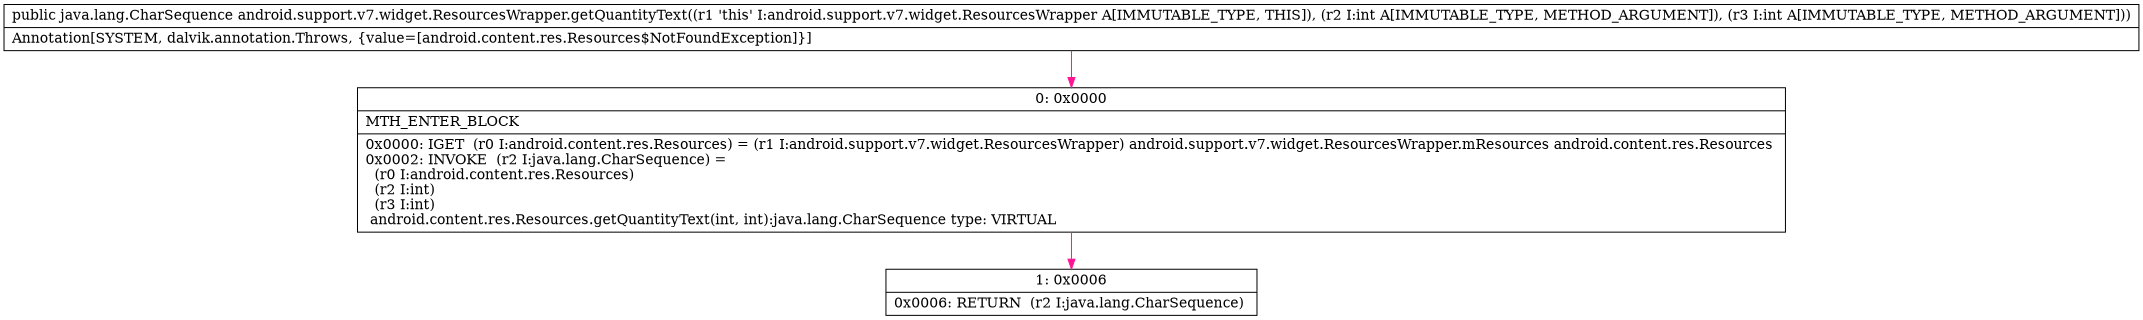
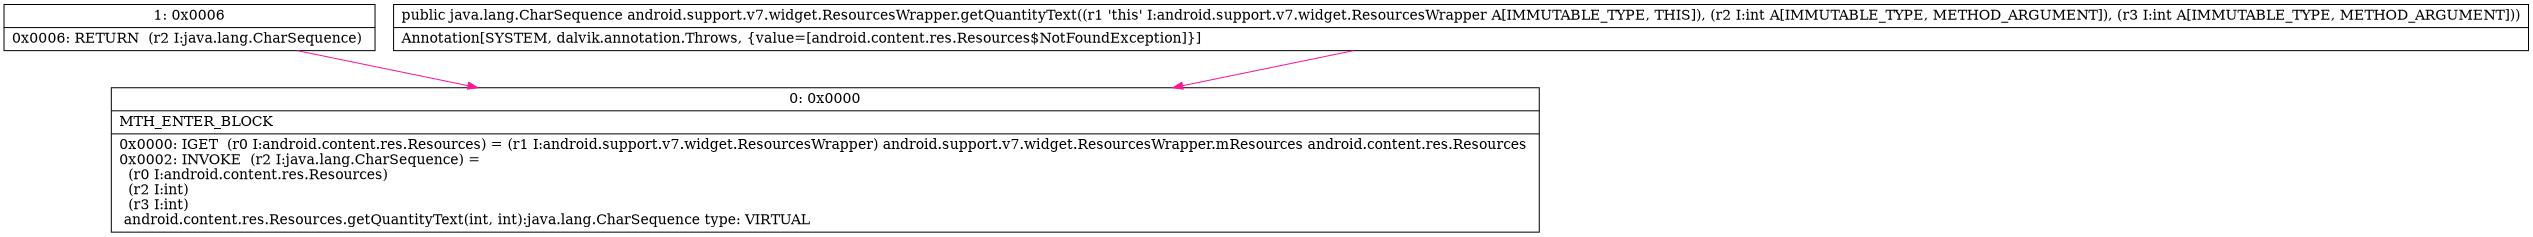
(1071, 246) -> (383, 68)
